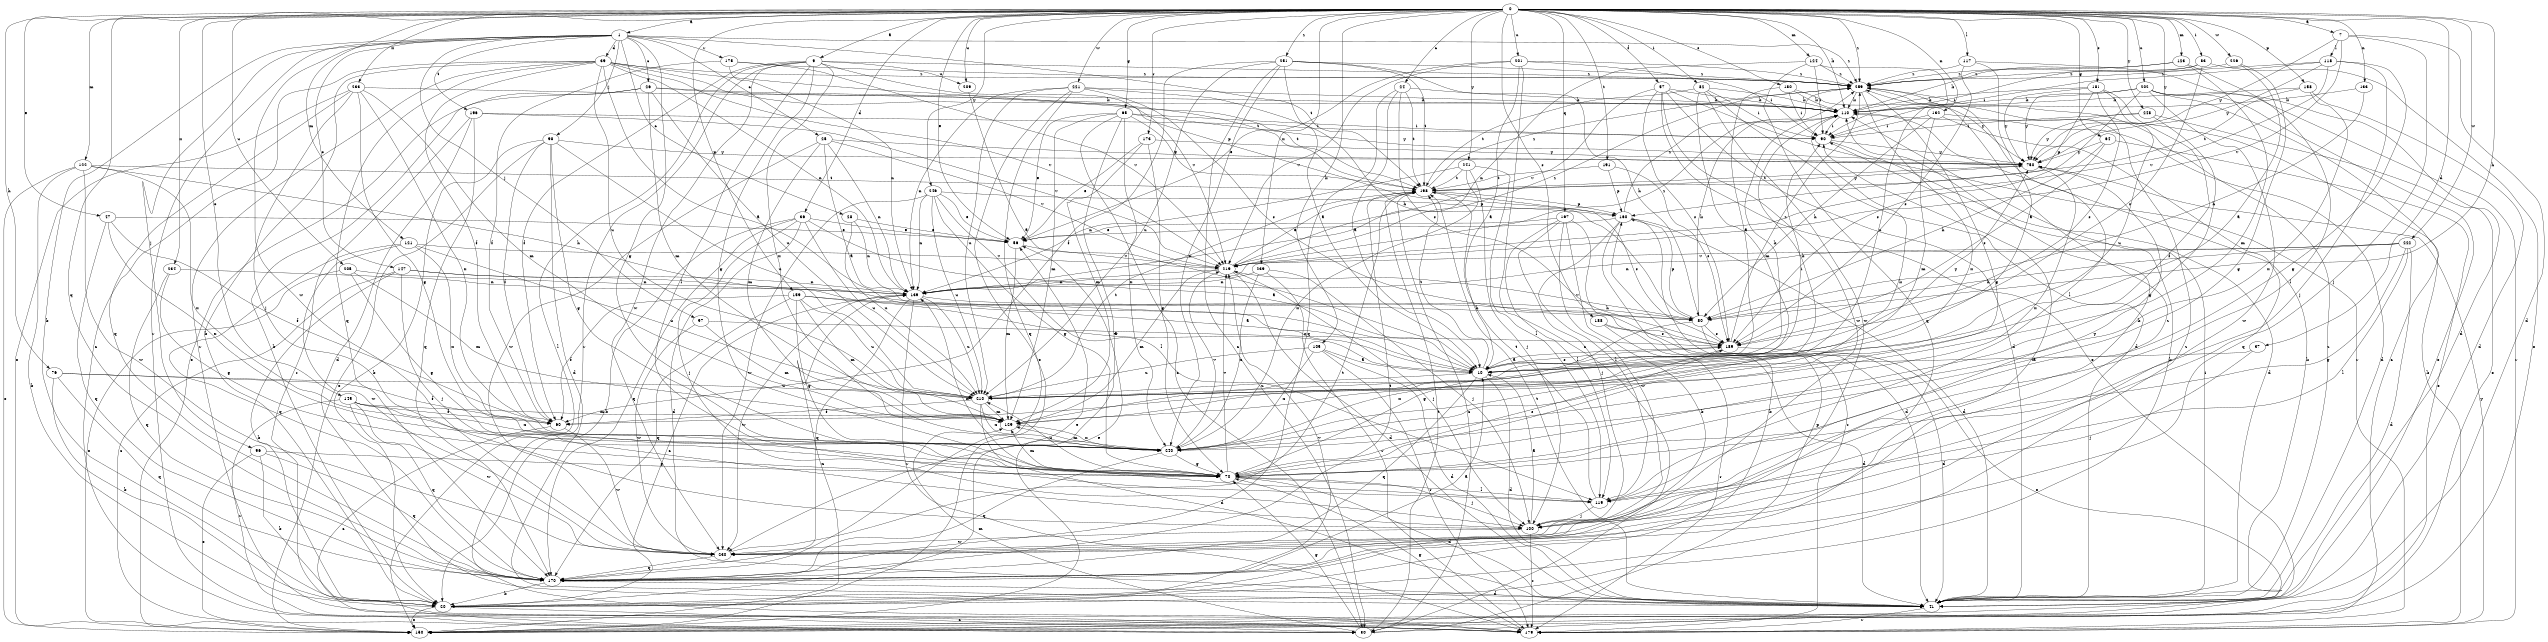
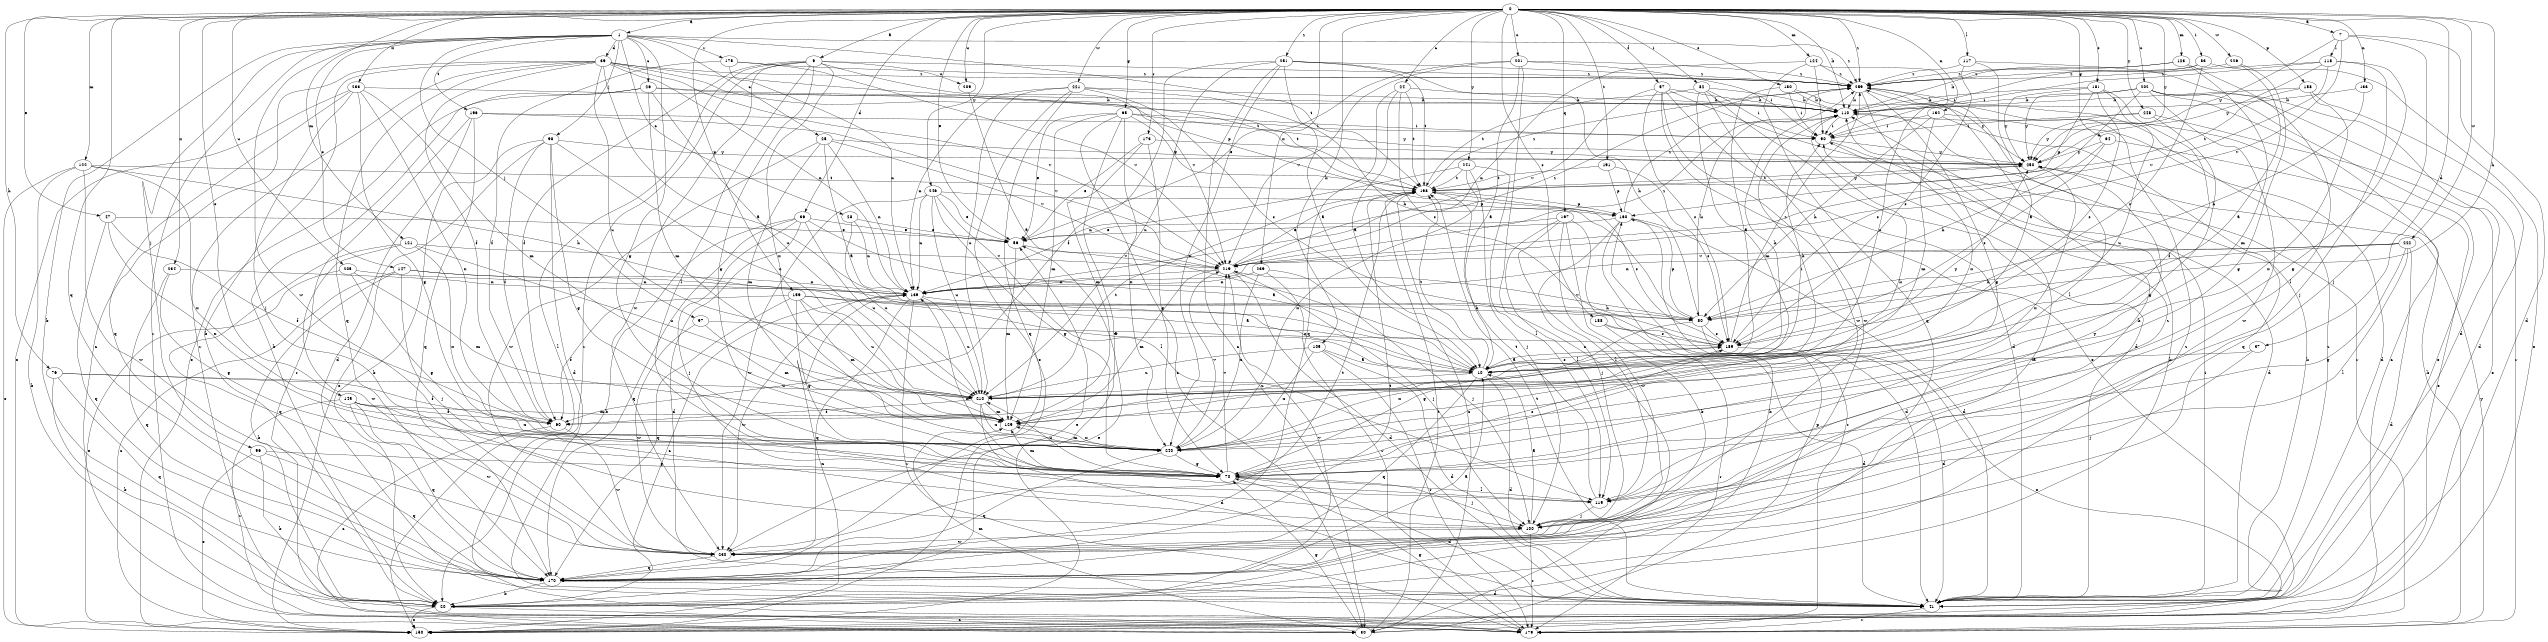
(2031, 165) -> (2031, 165)
